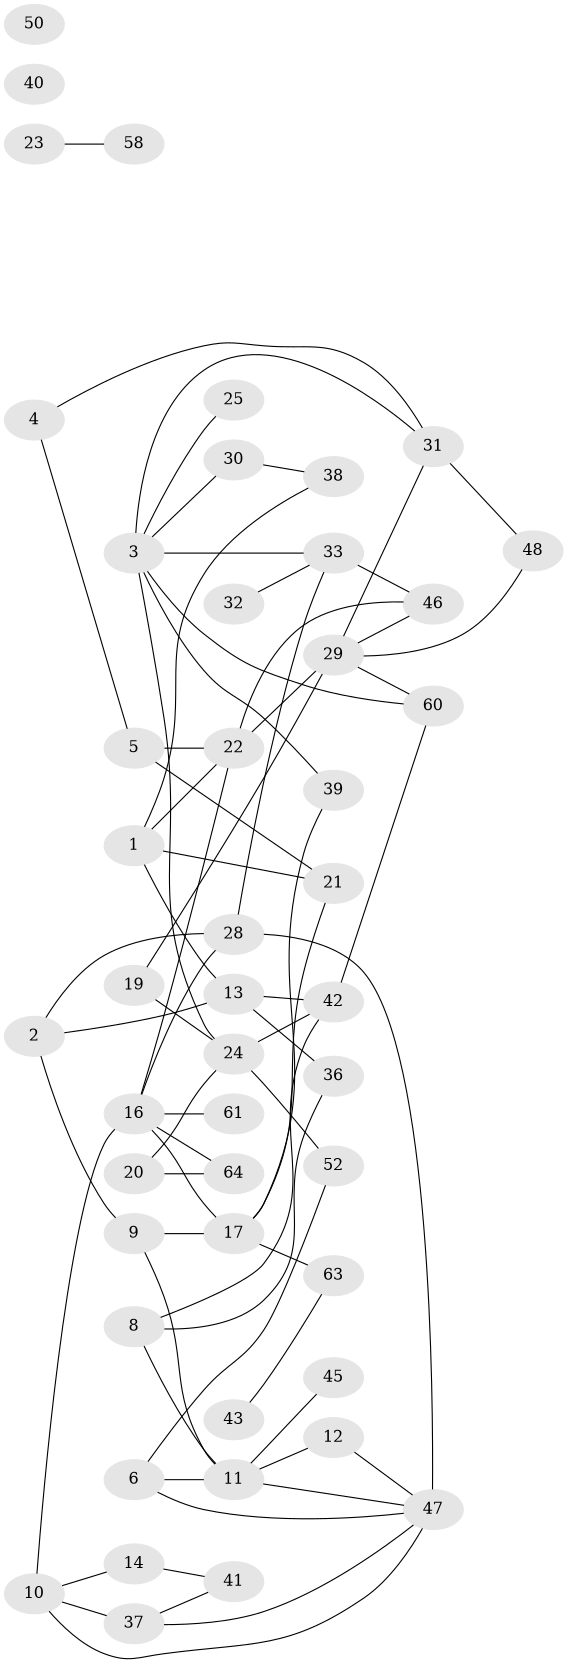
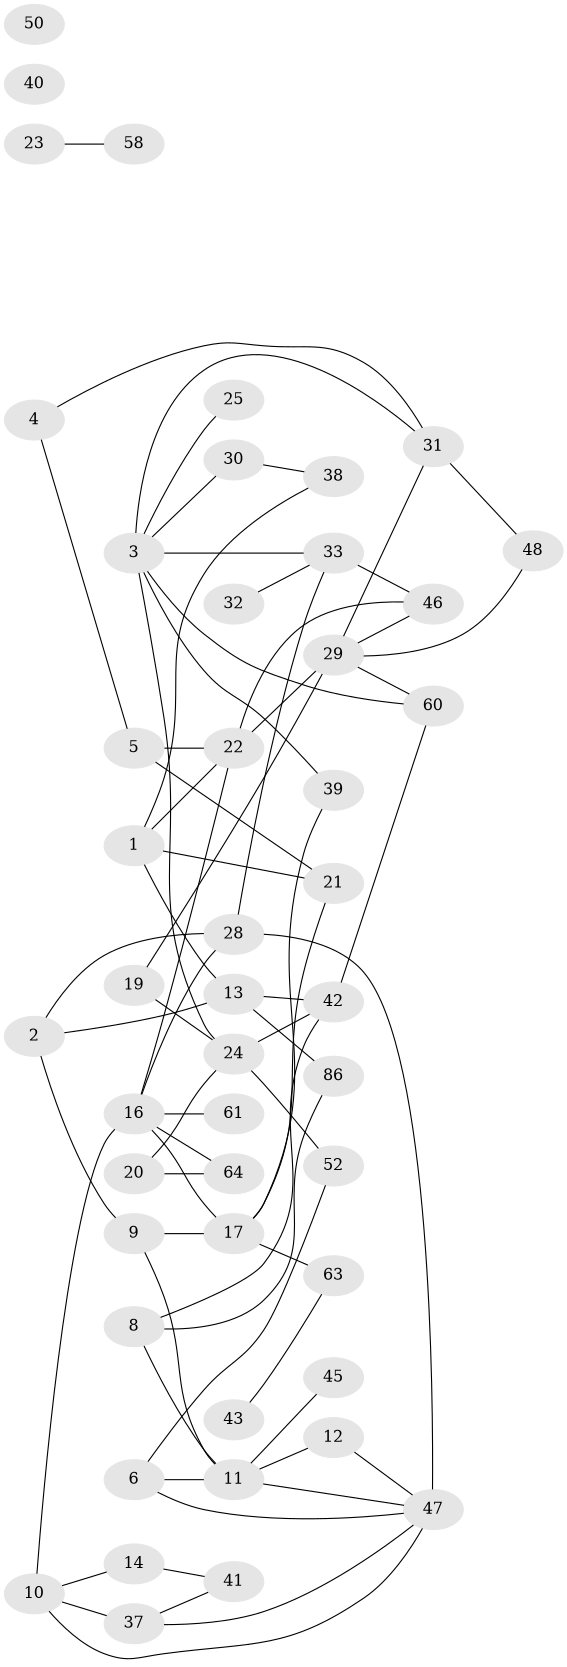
(334, 1076) -> (334, 1076)
